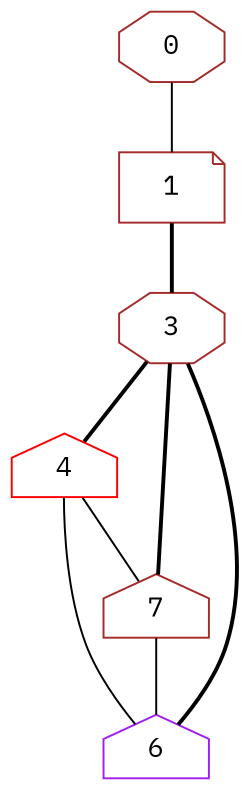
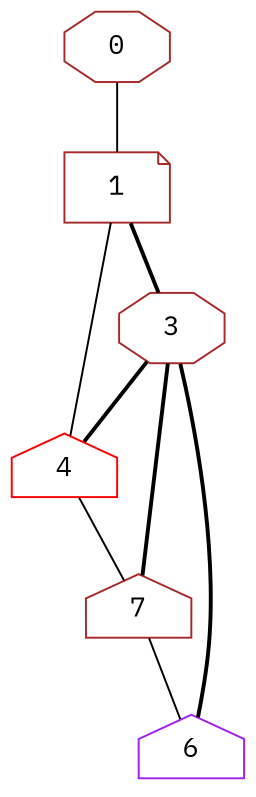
(78, 618) -> (91, 329)
